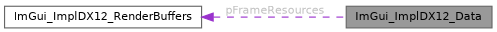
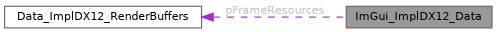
(103, 17) -> (103, 17)
